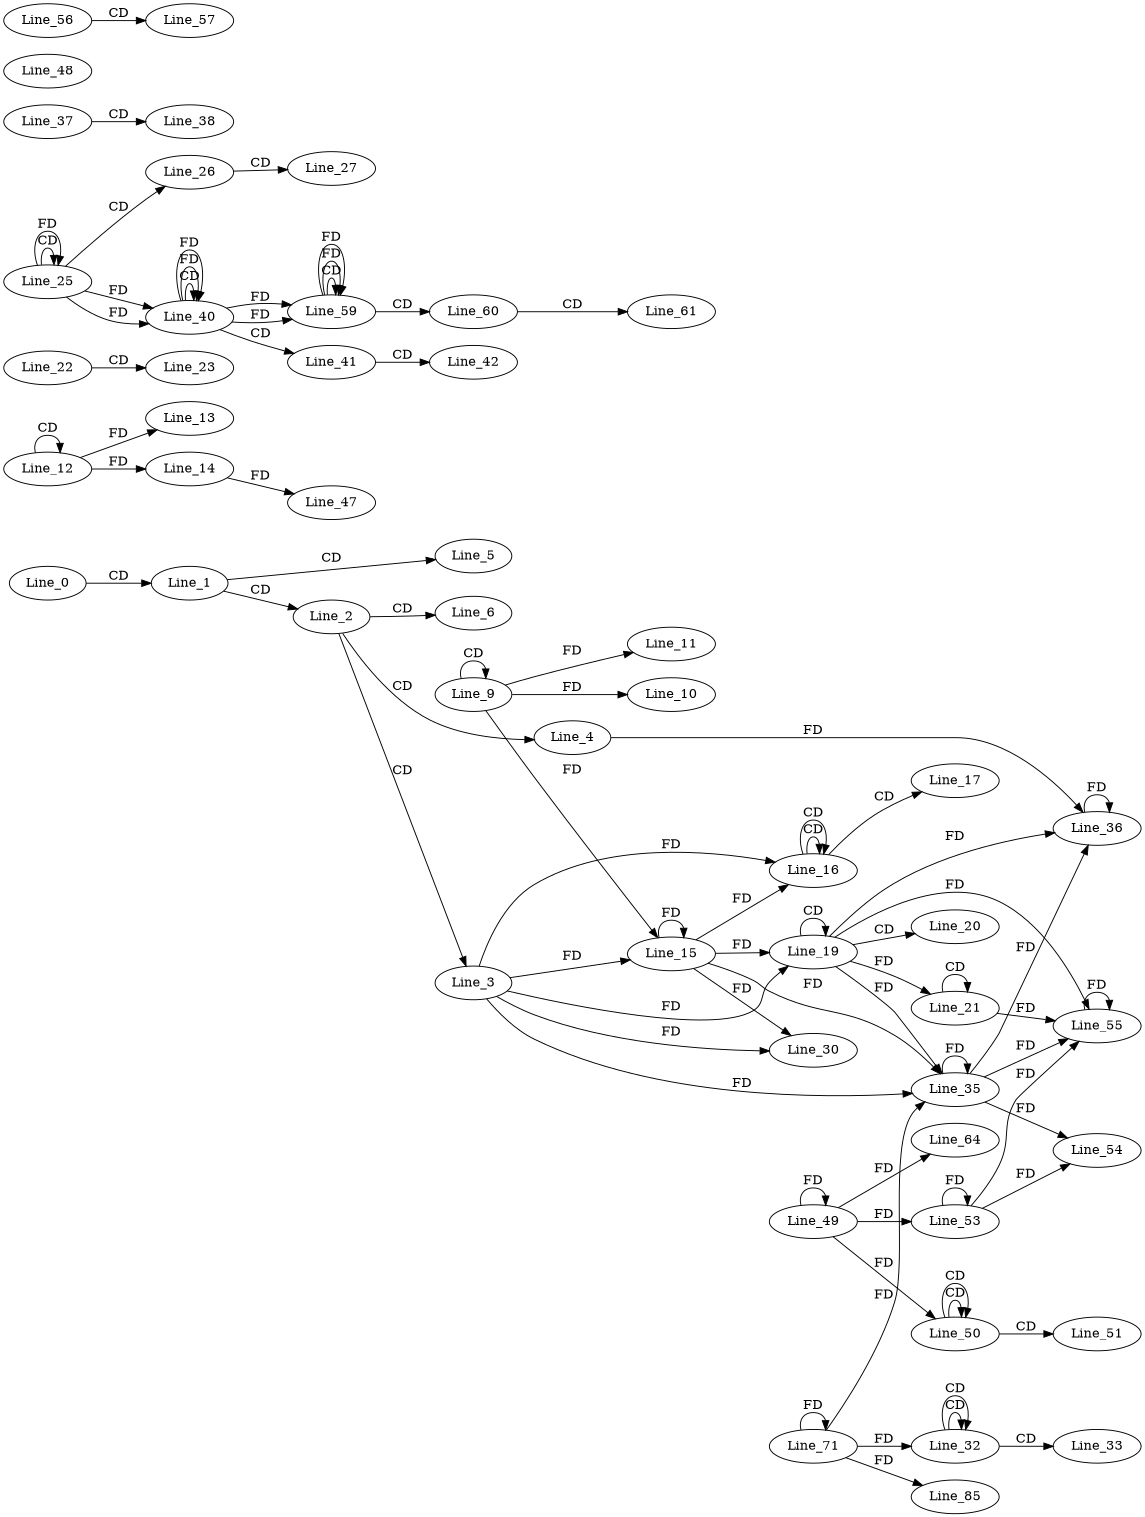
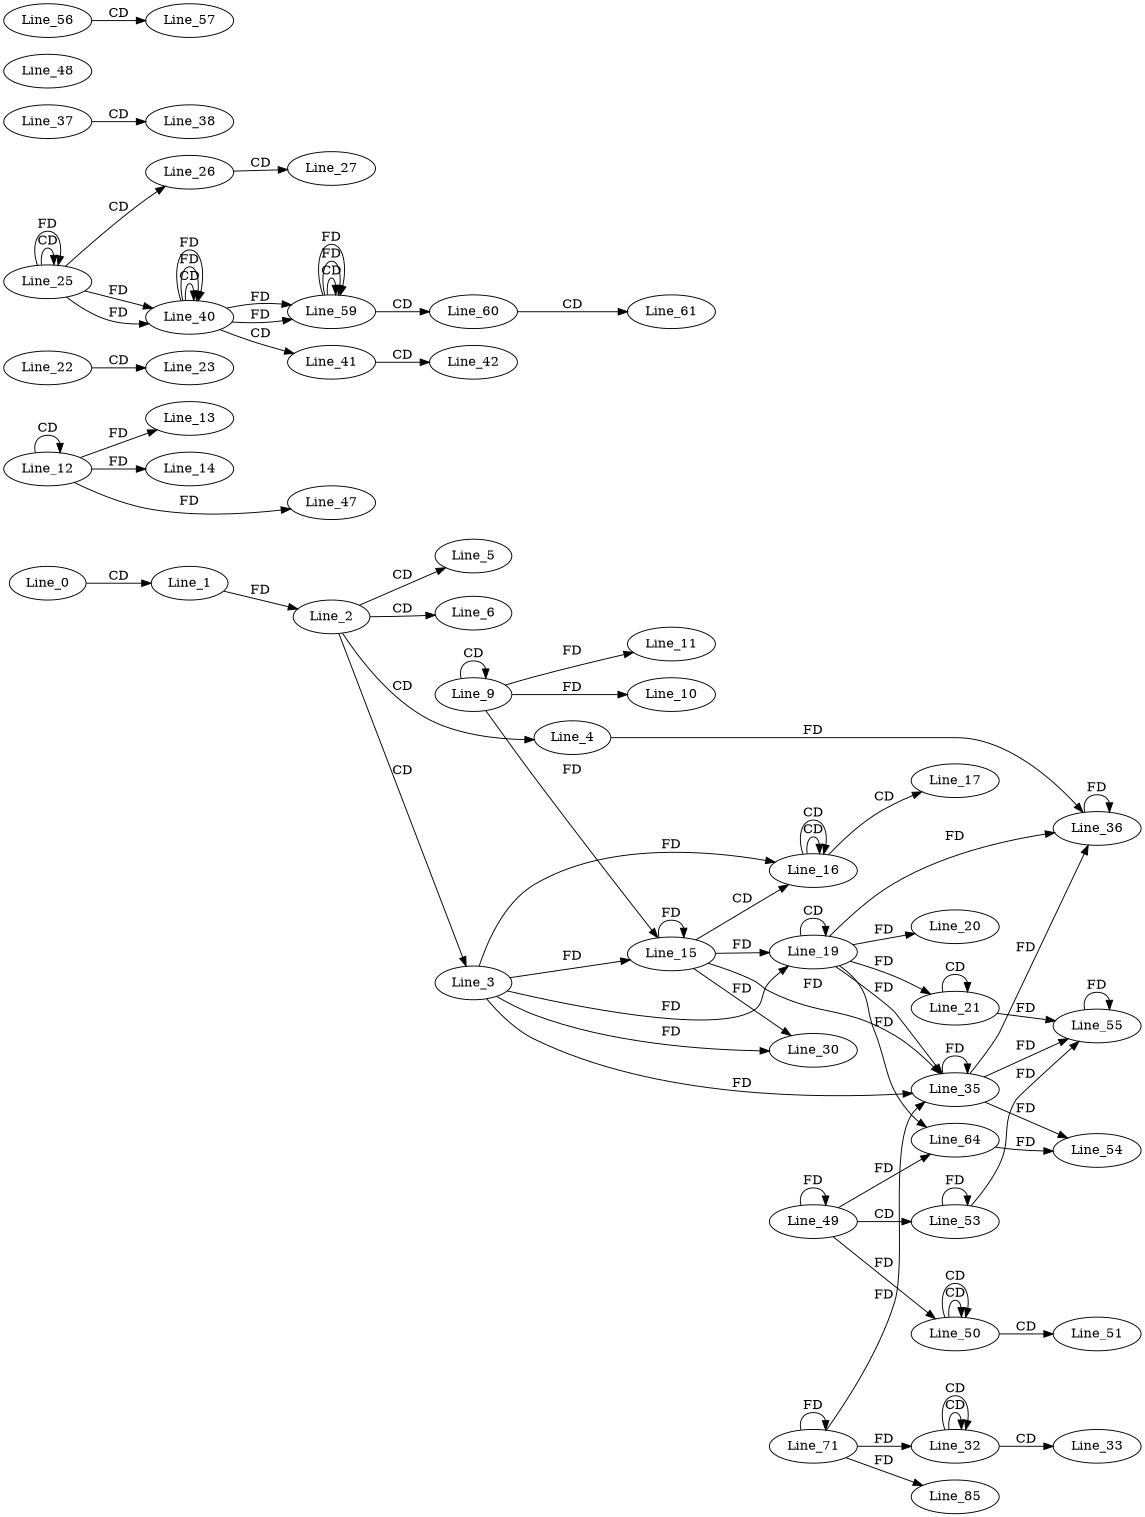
(256, 485) -> (175, 512)
(327, 570) -> (398, 588)
(261, 590) -> (261, 590)
(979, 895) -> (879, 1043)
(742, 899) -> (742, 899)
(884, 930) -> (884, 930)
(1022, 1188) -> (1019, 1150)
(884, 1215) -> (884, 1215)
